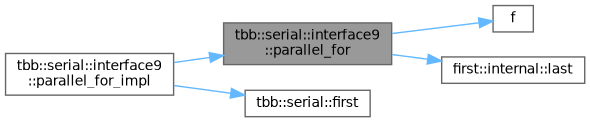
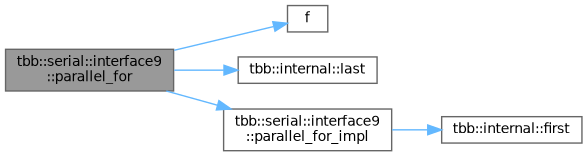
(192, 60) -> (192, 98)
(513, 70) -> (308, 70)
(308, 103) -> (512, 130)
